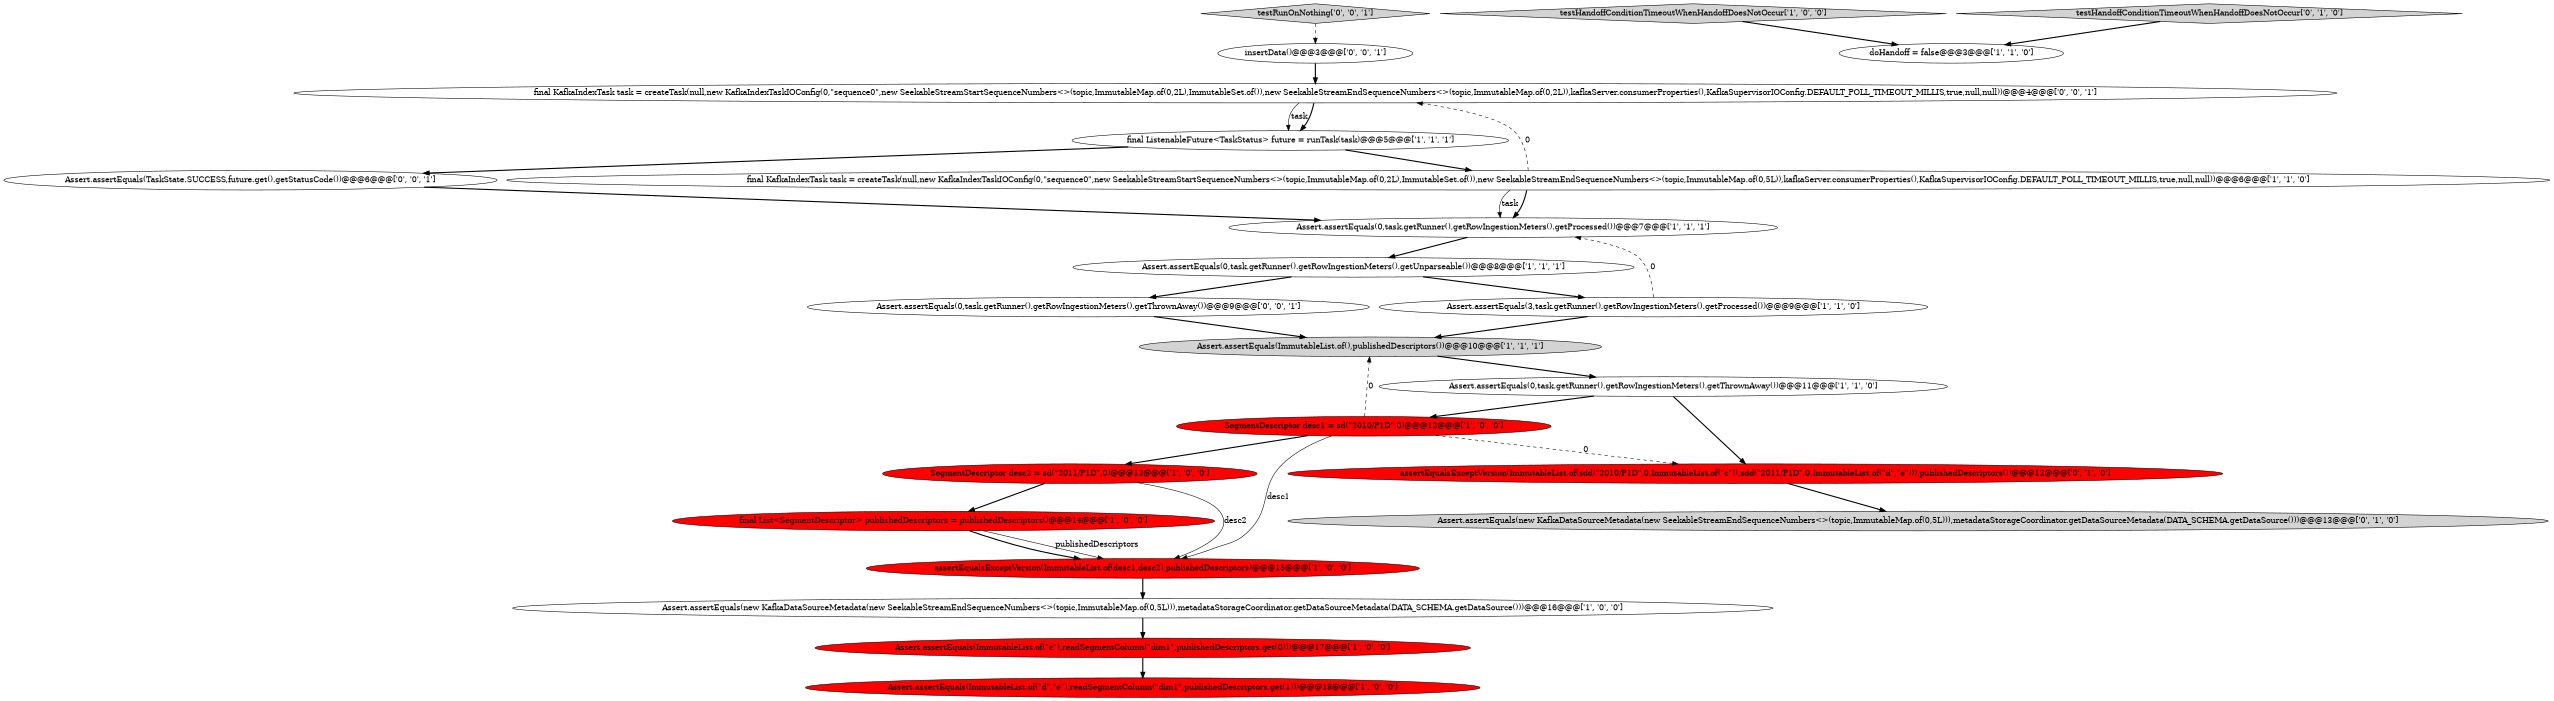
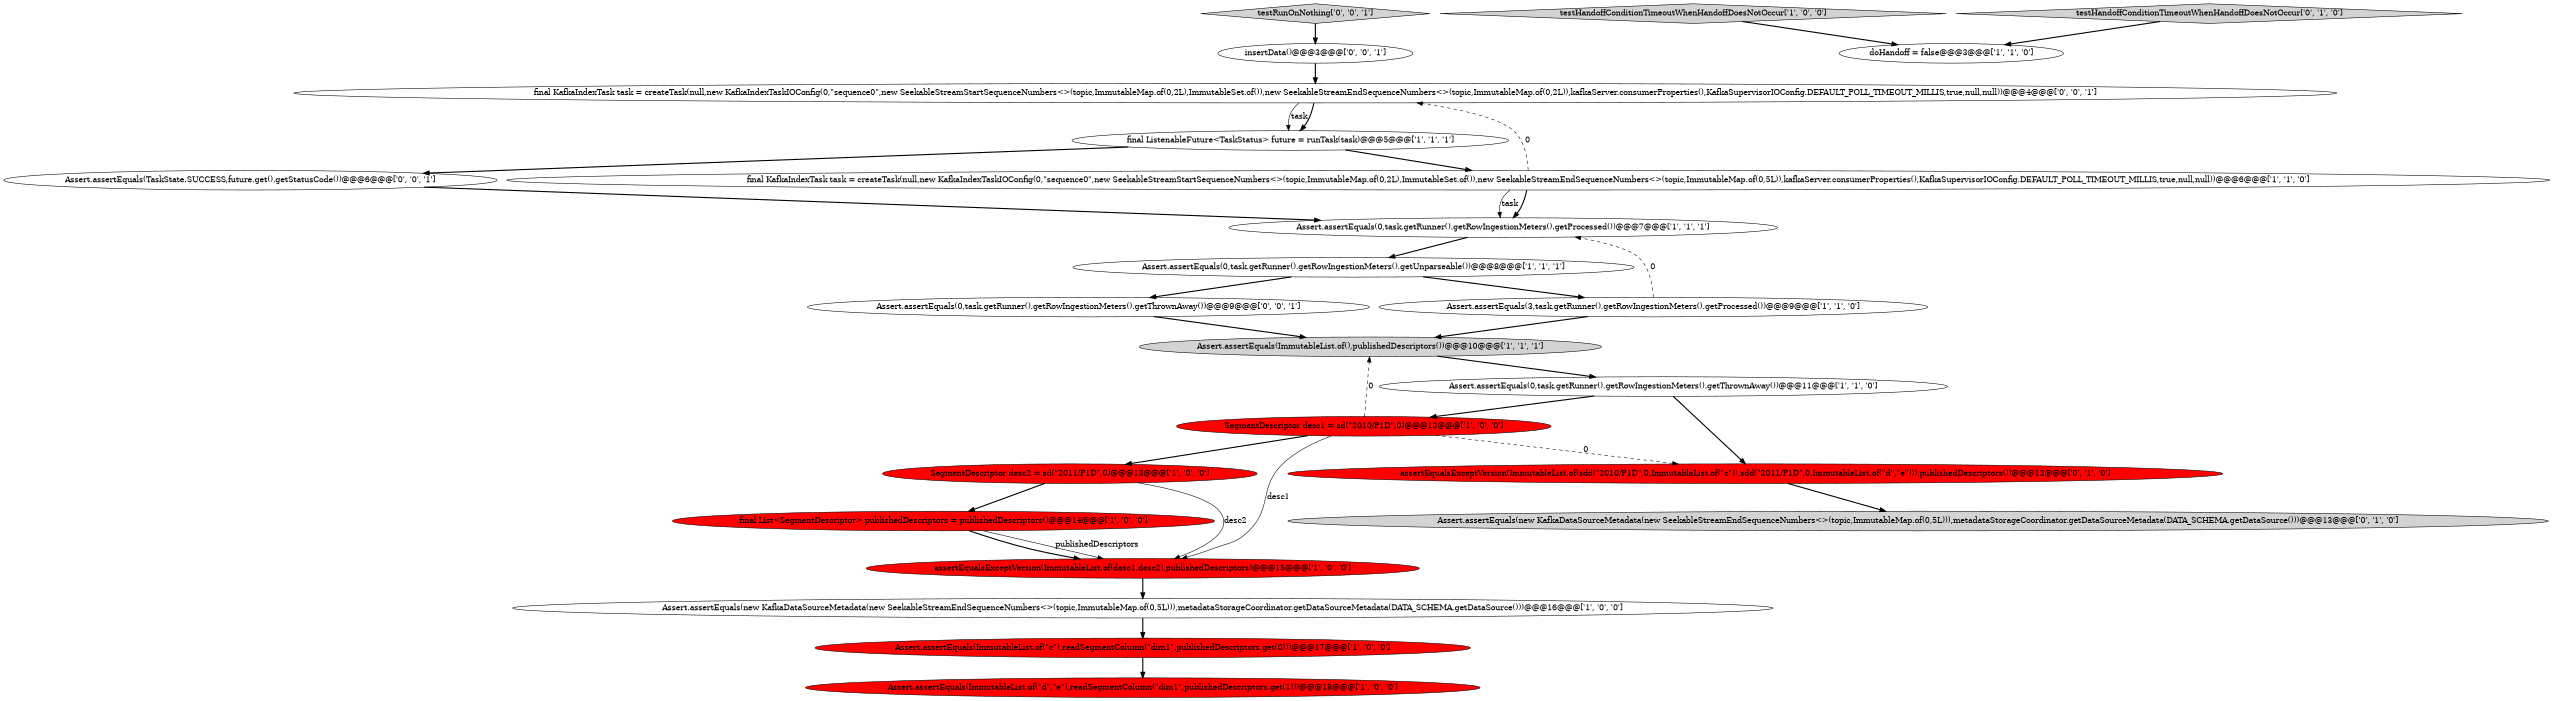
(1315, 31) -> (1315, 31)
